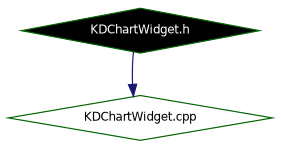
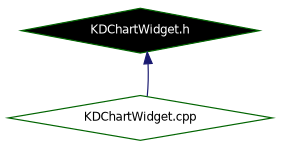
(132, 68) -> (148, 80)
